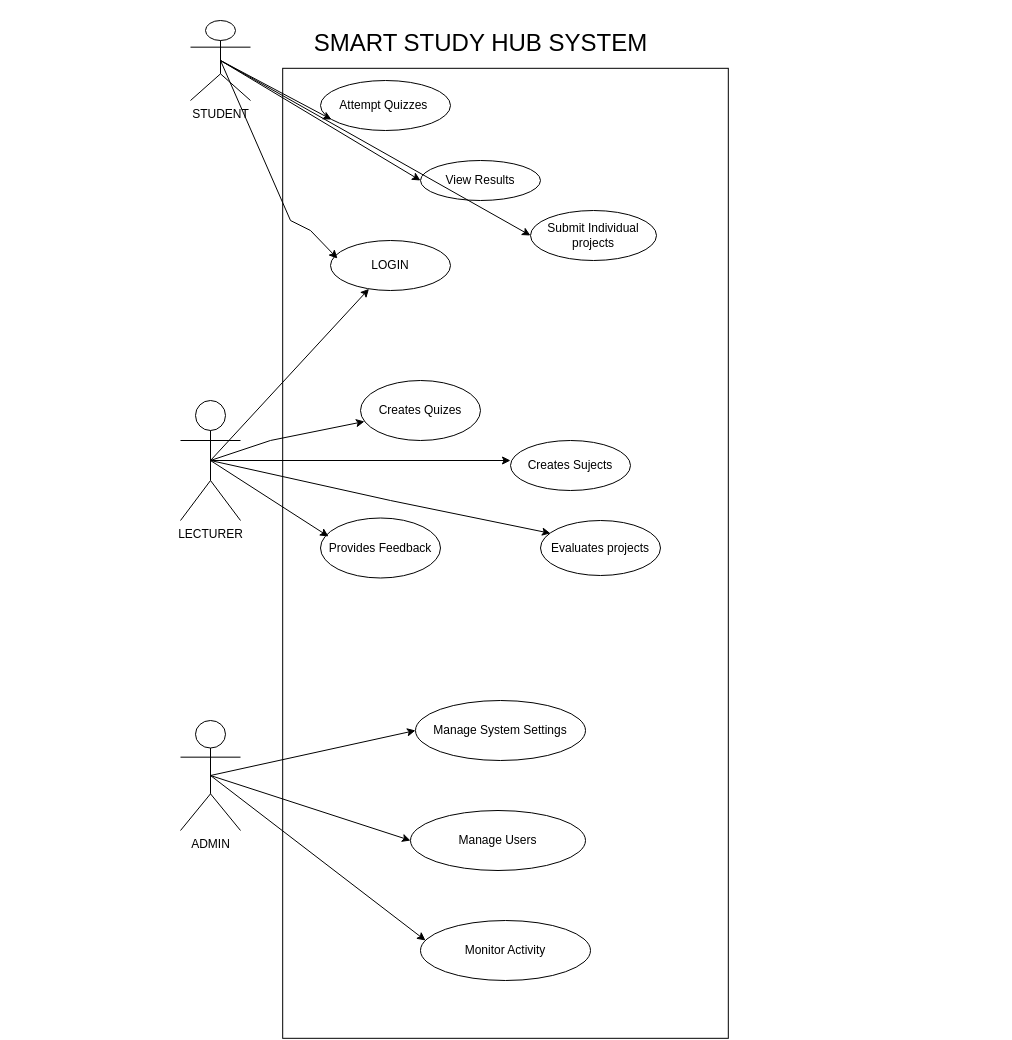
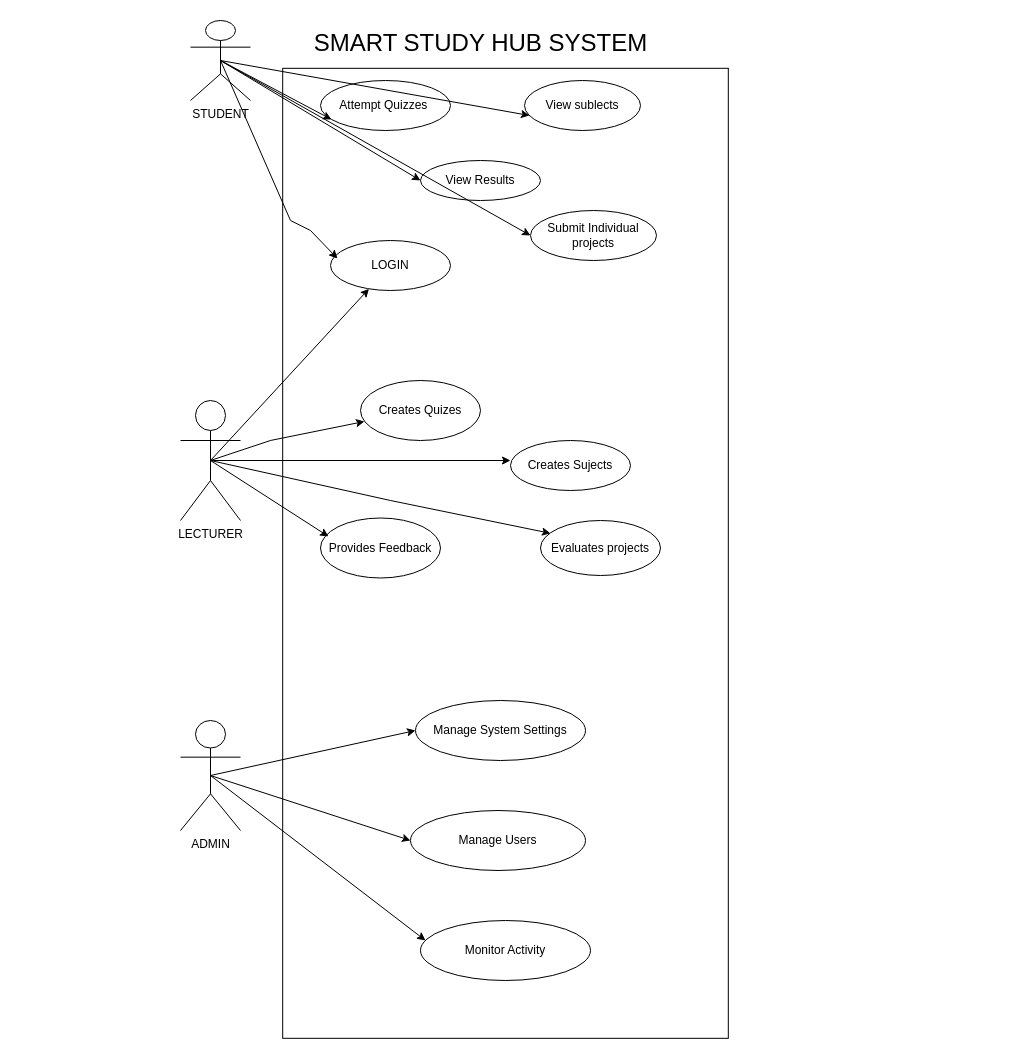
none -> (374, 88)
none -> (583, 106)
